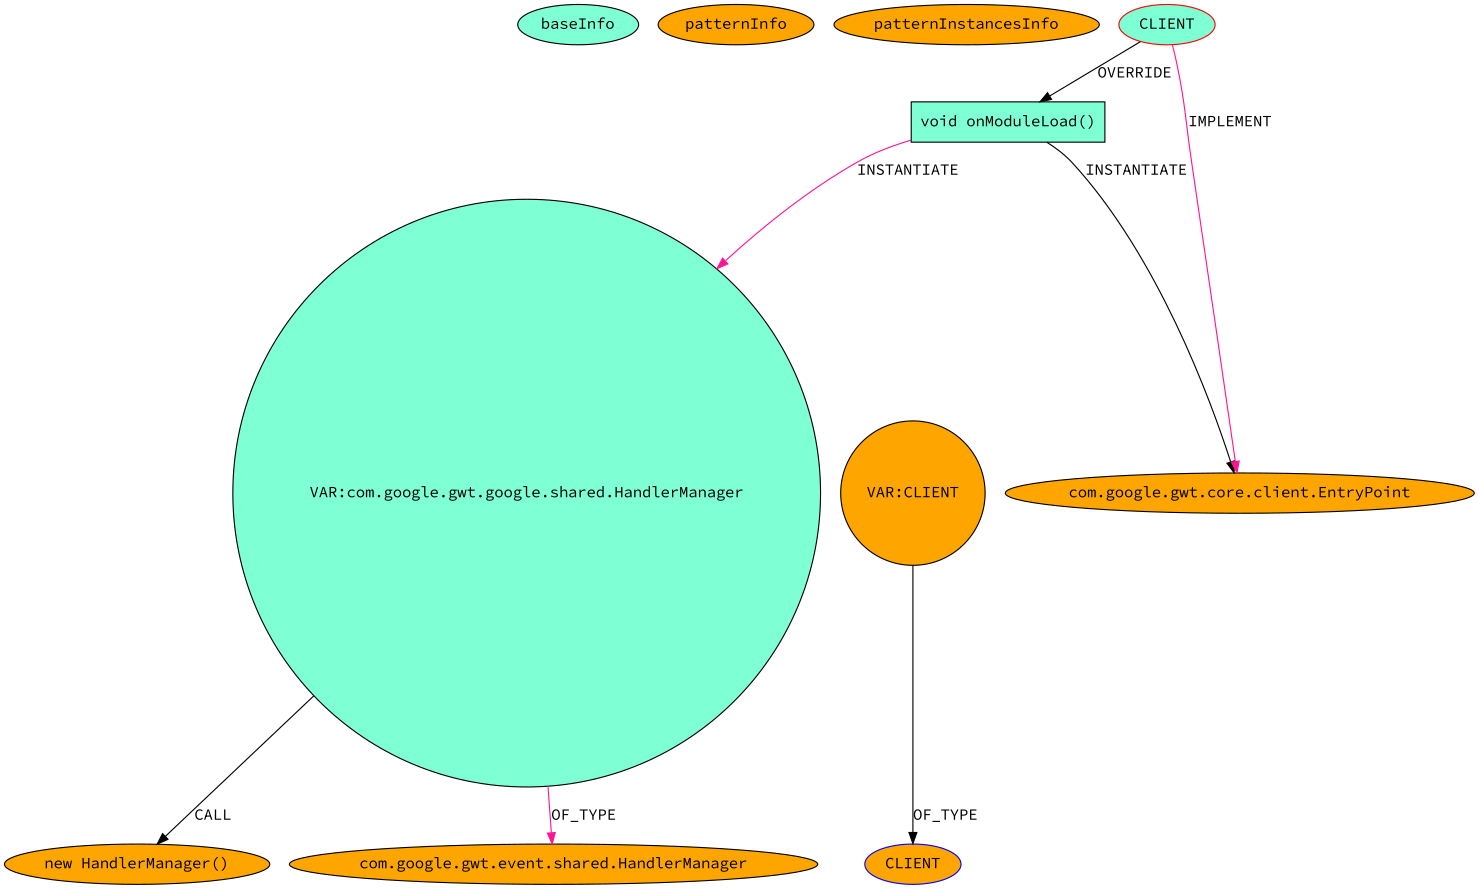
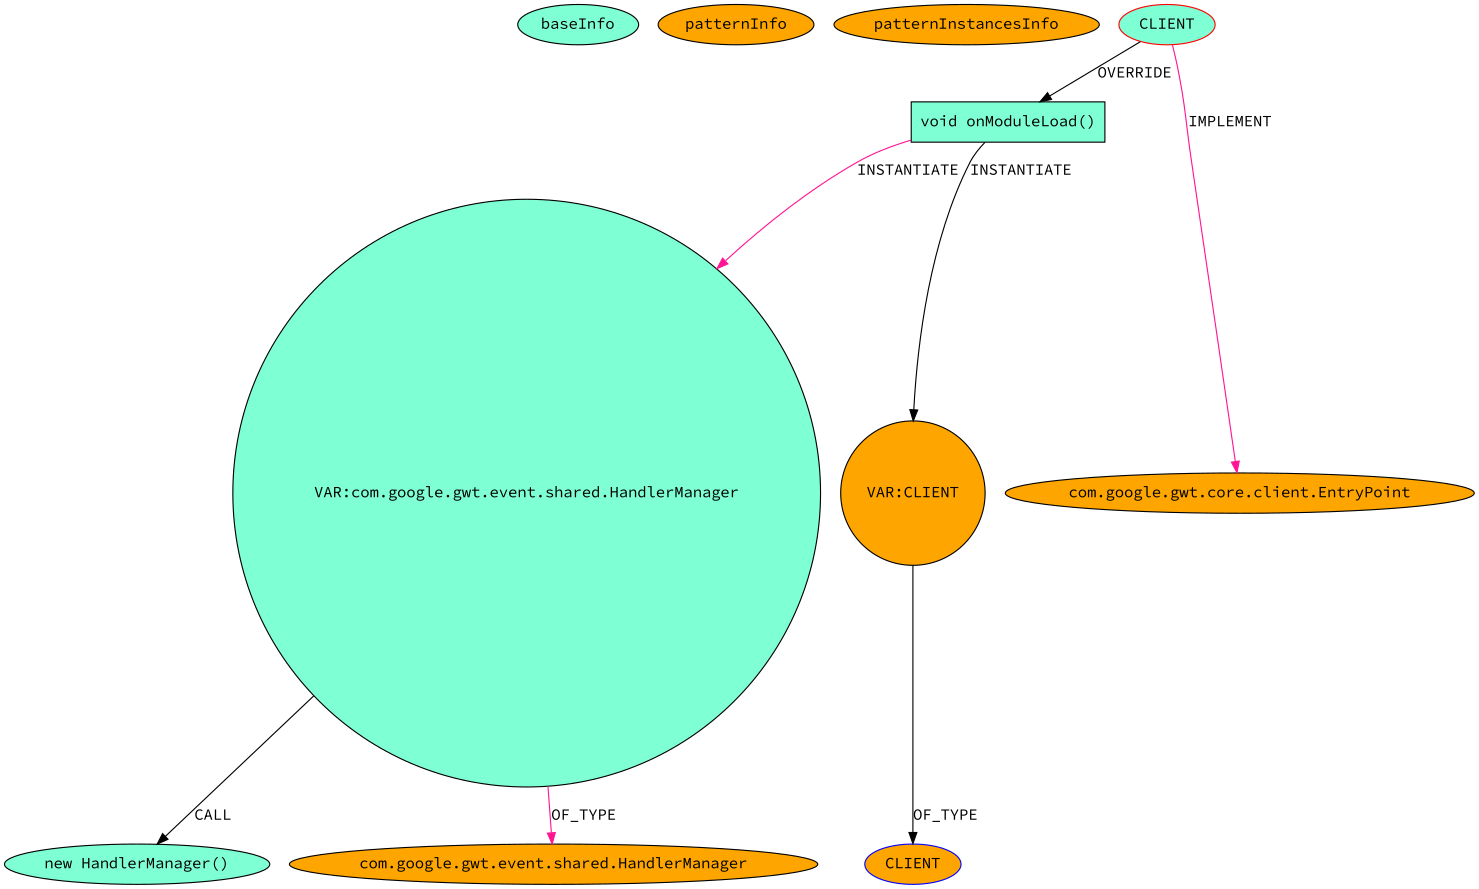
(1159, 290) -> (933, 271)
(527, 493) -> (527, 493)
(137, 864) -> (137, 864)
